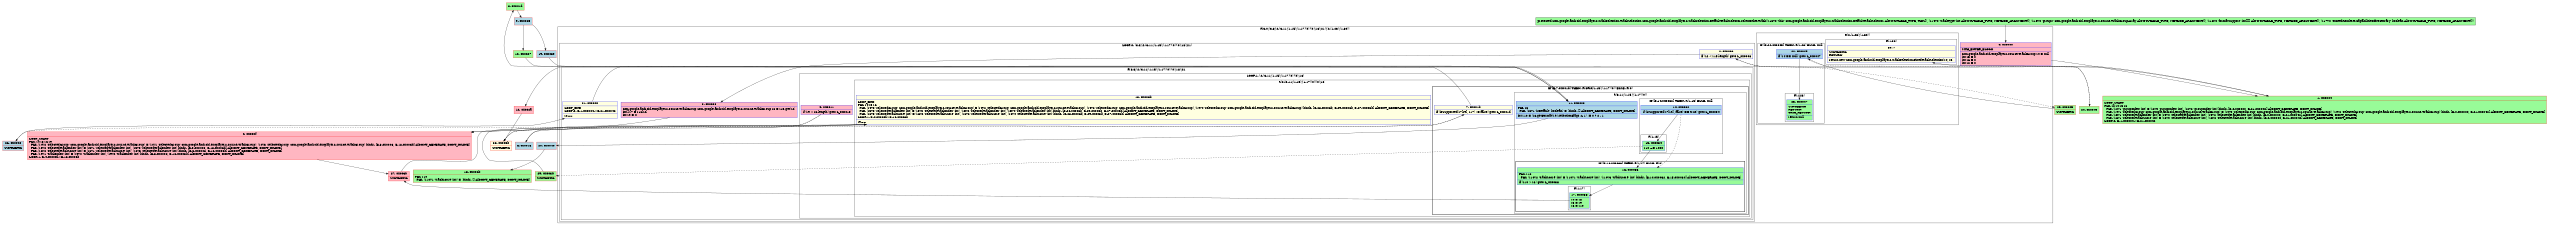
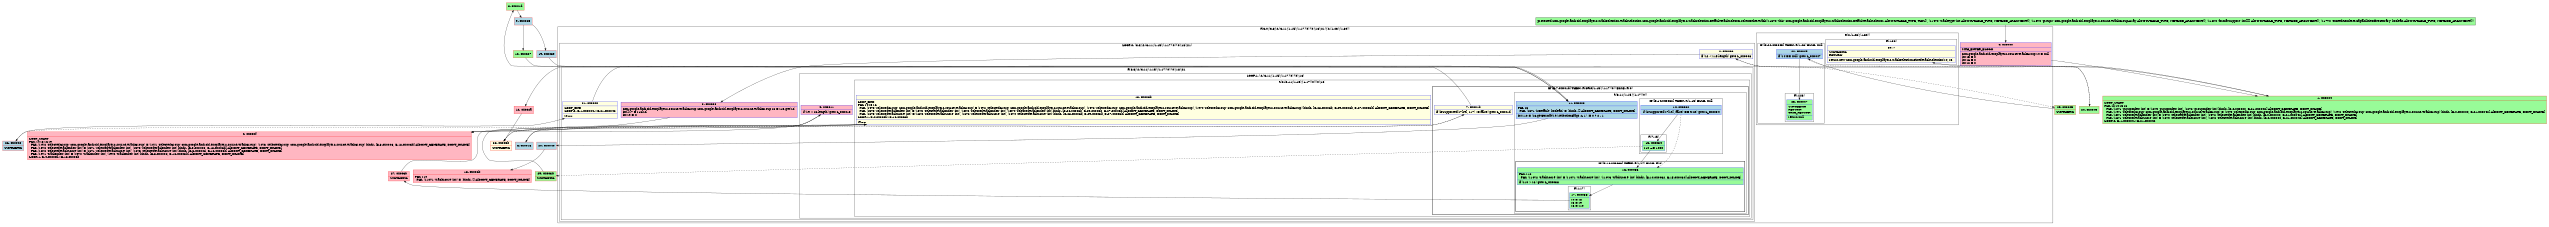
(1654, 137) -> (1654, 137)
(352, 167) -> (646, 131)
(472, 176) -> (472, 176)
